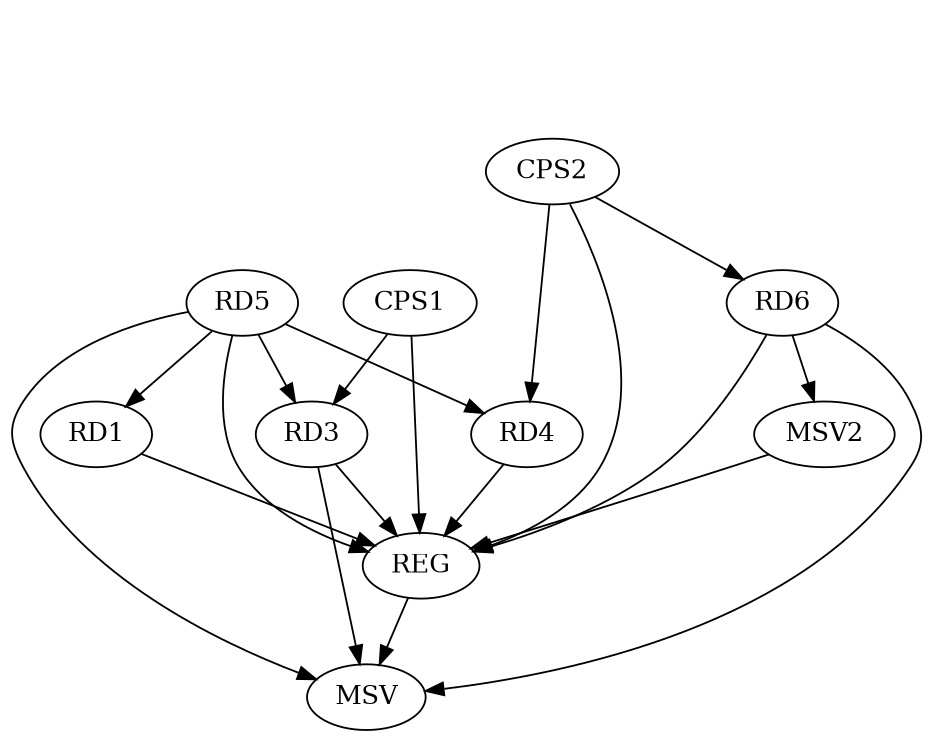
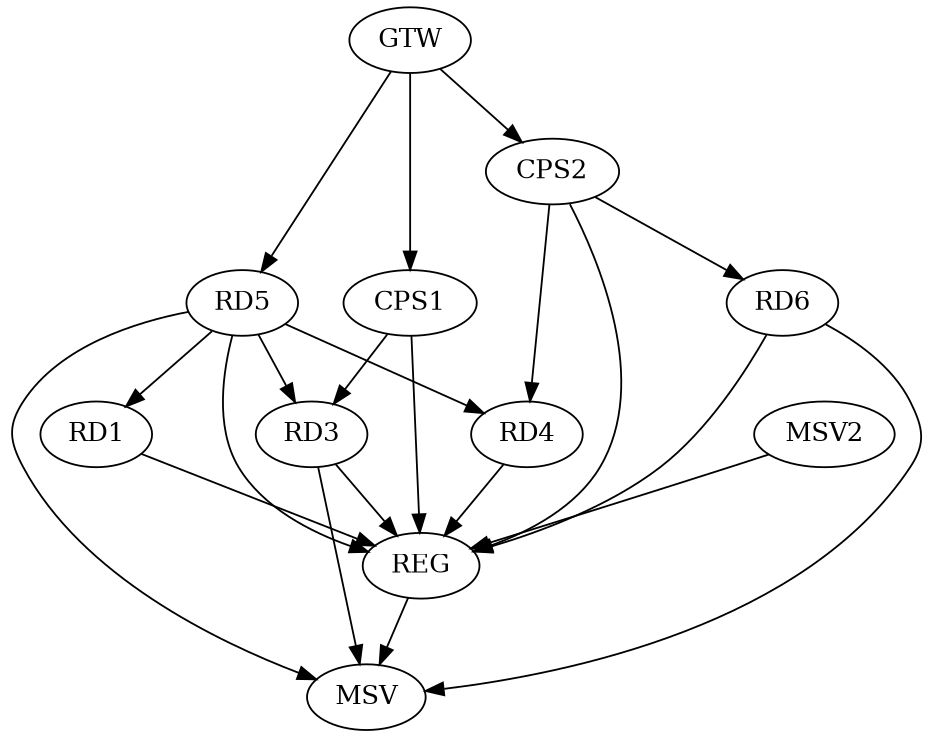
none -> (410, 40)
(800, 360) -> none
